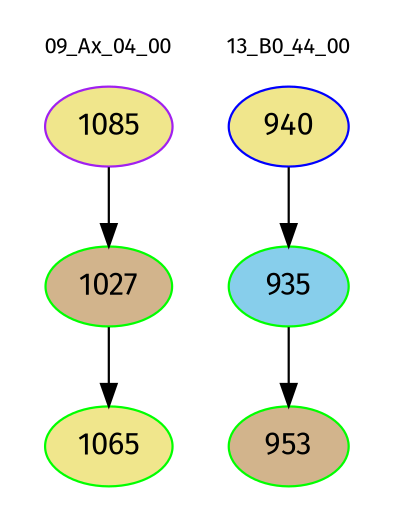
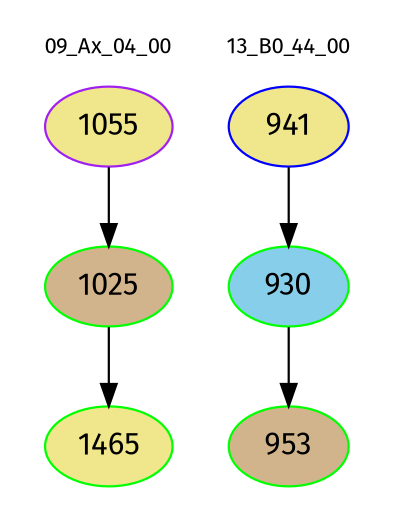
(109, 127) -> (109, 127)
(289, 127) -> (289, 127)
(109, 286) -> (109, 286)
(289, 286) -> (289, 286)
(109, 446) -> (109, 446)
